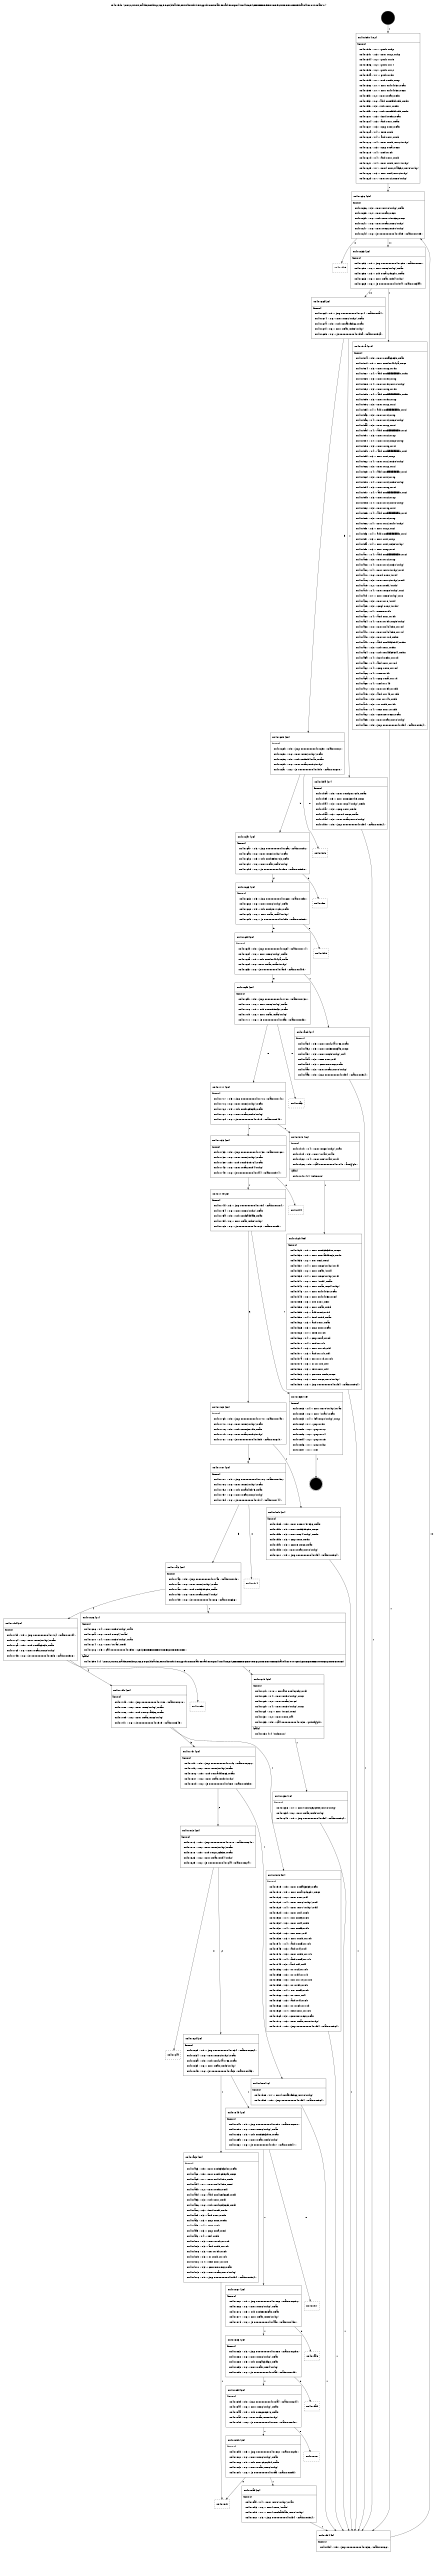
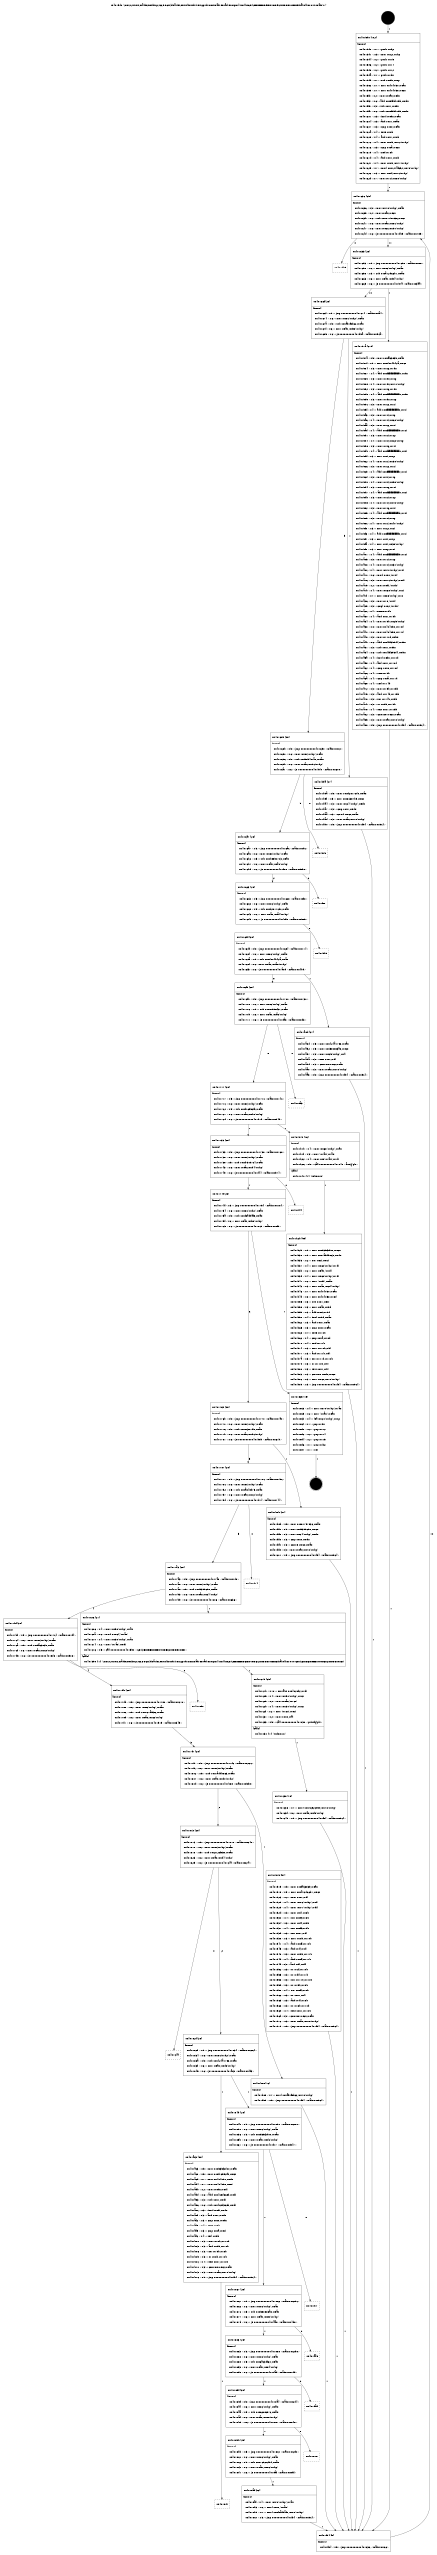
(272, 928) -> none
(268, 1762) -> none
(236, 2488) -> none
